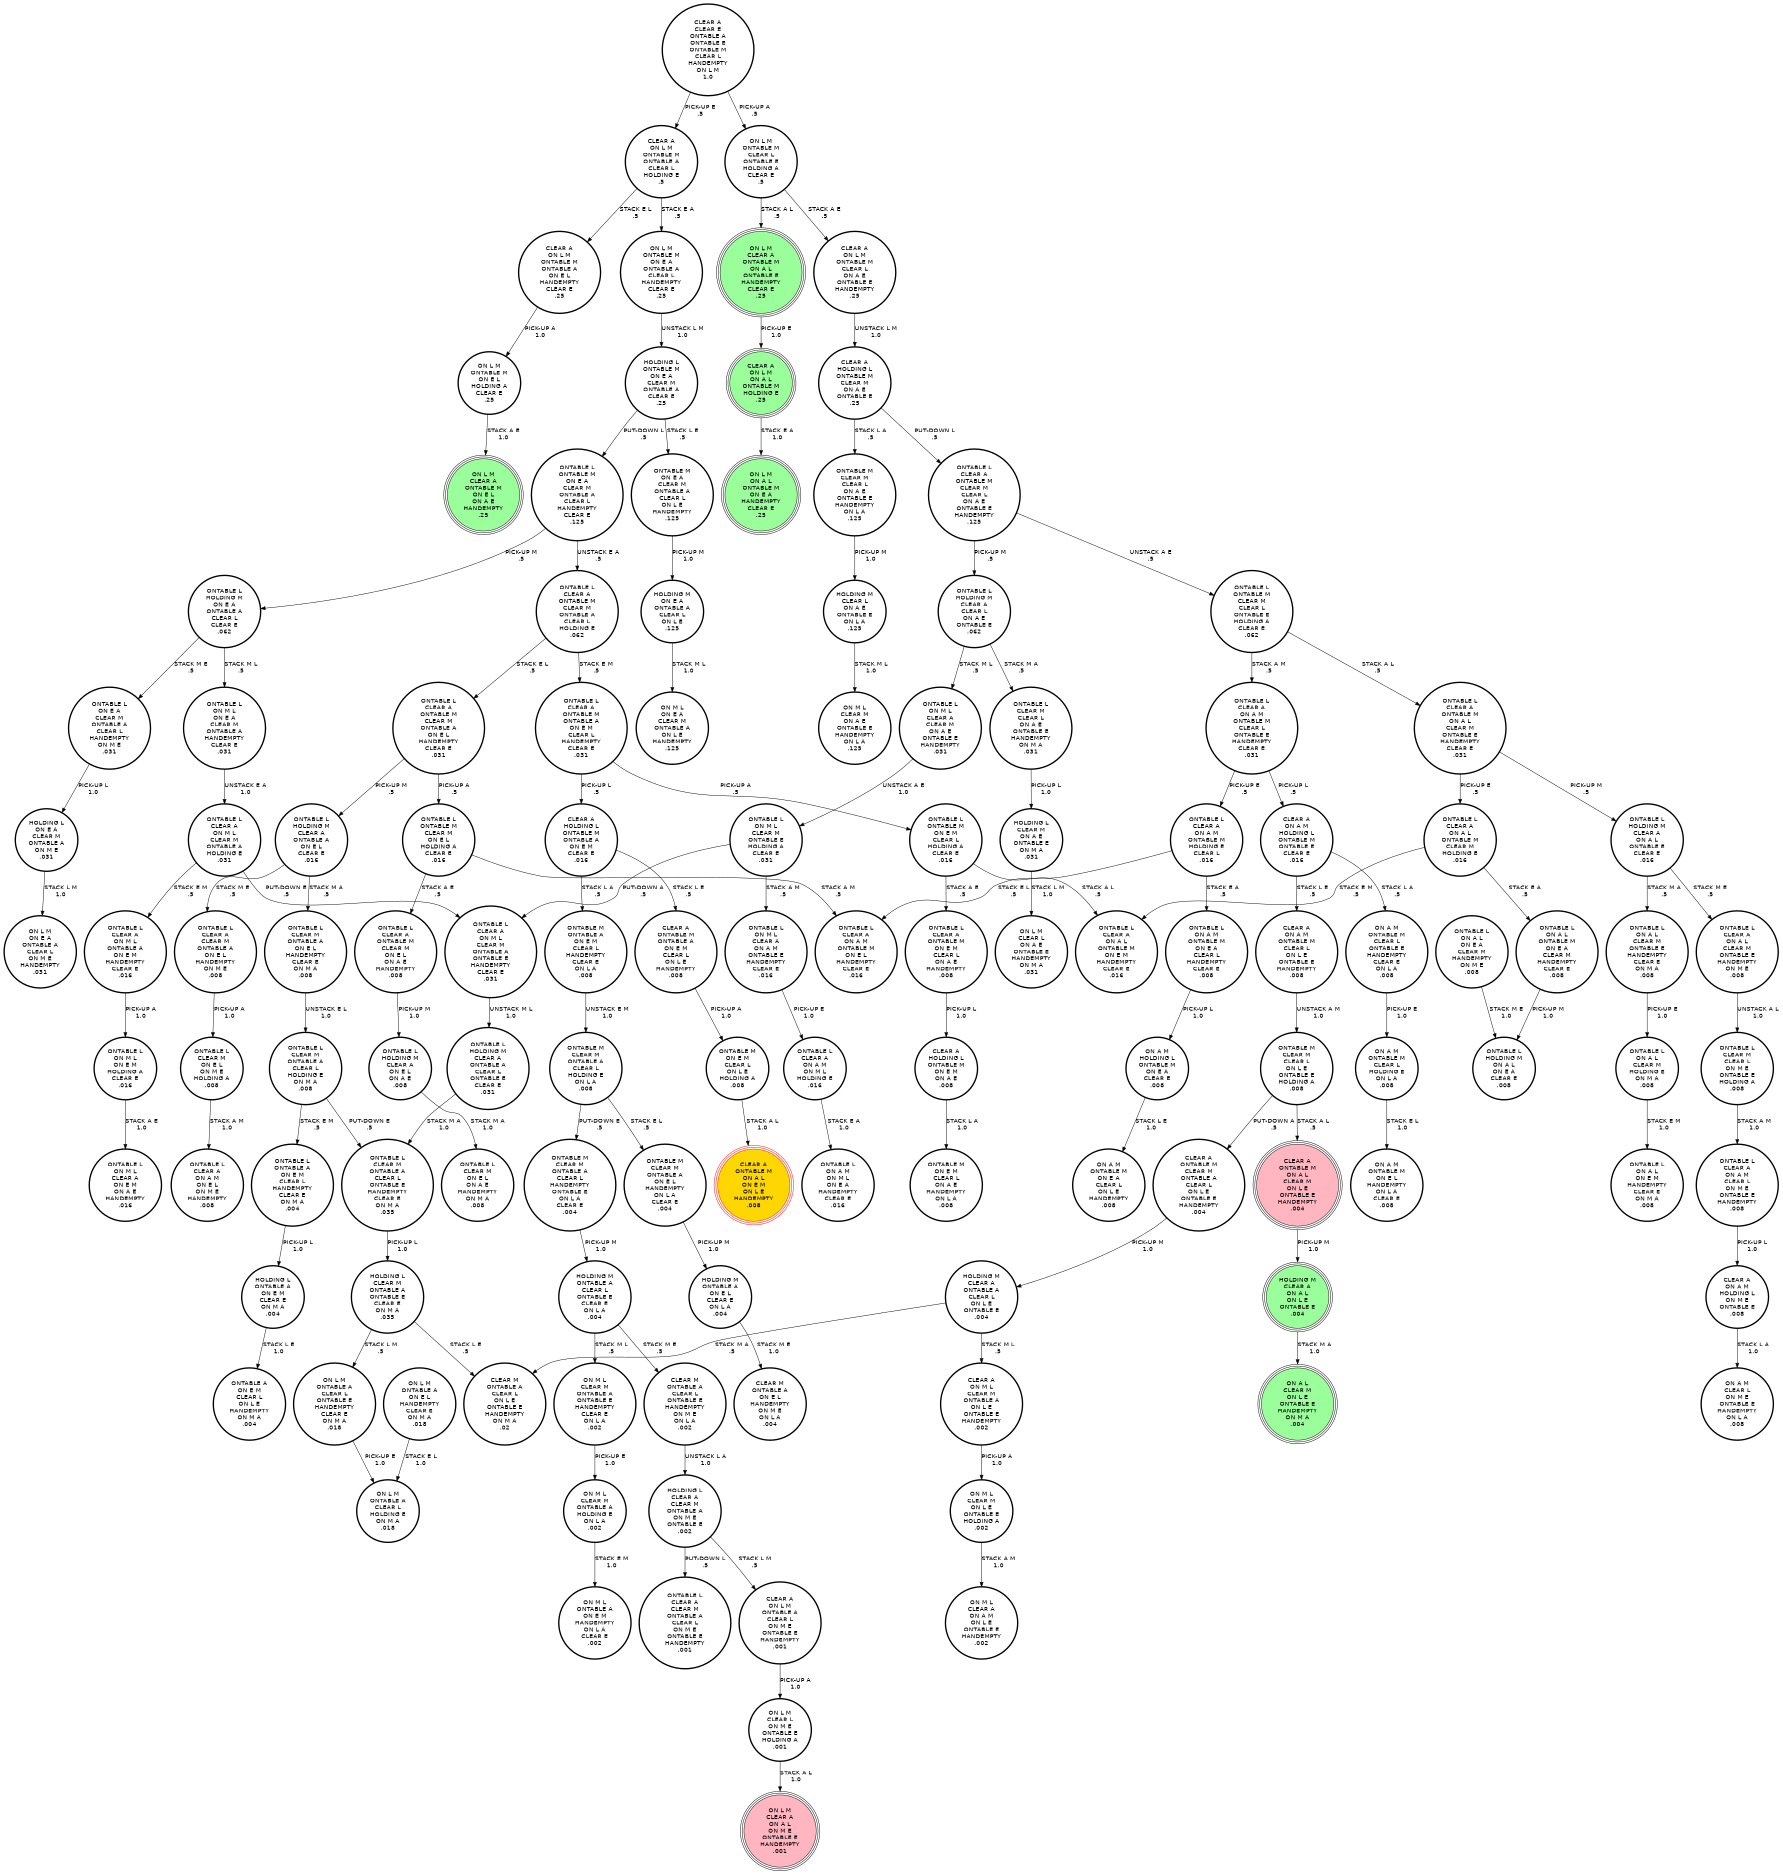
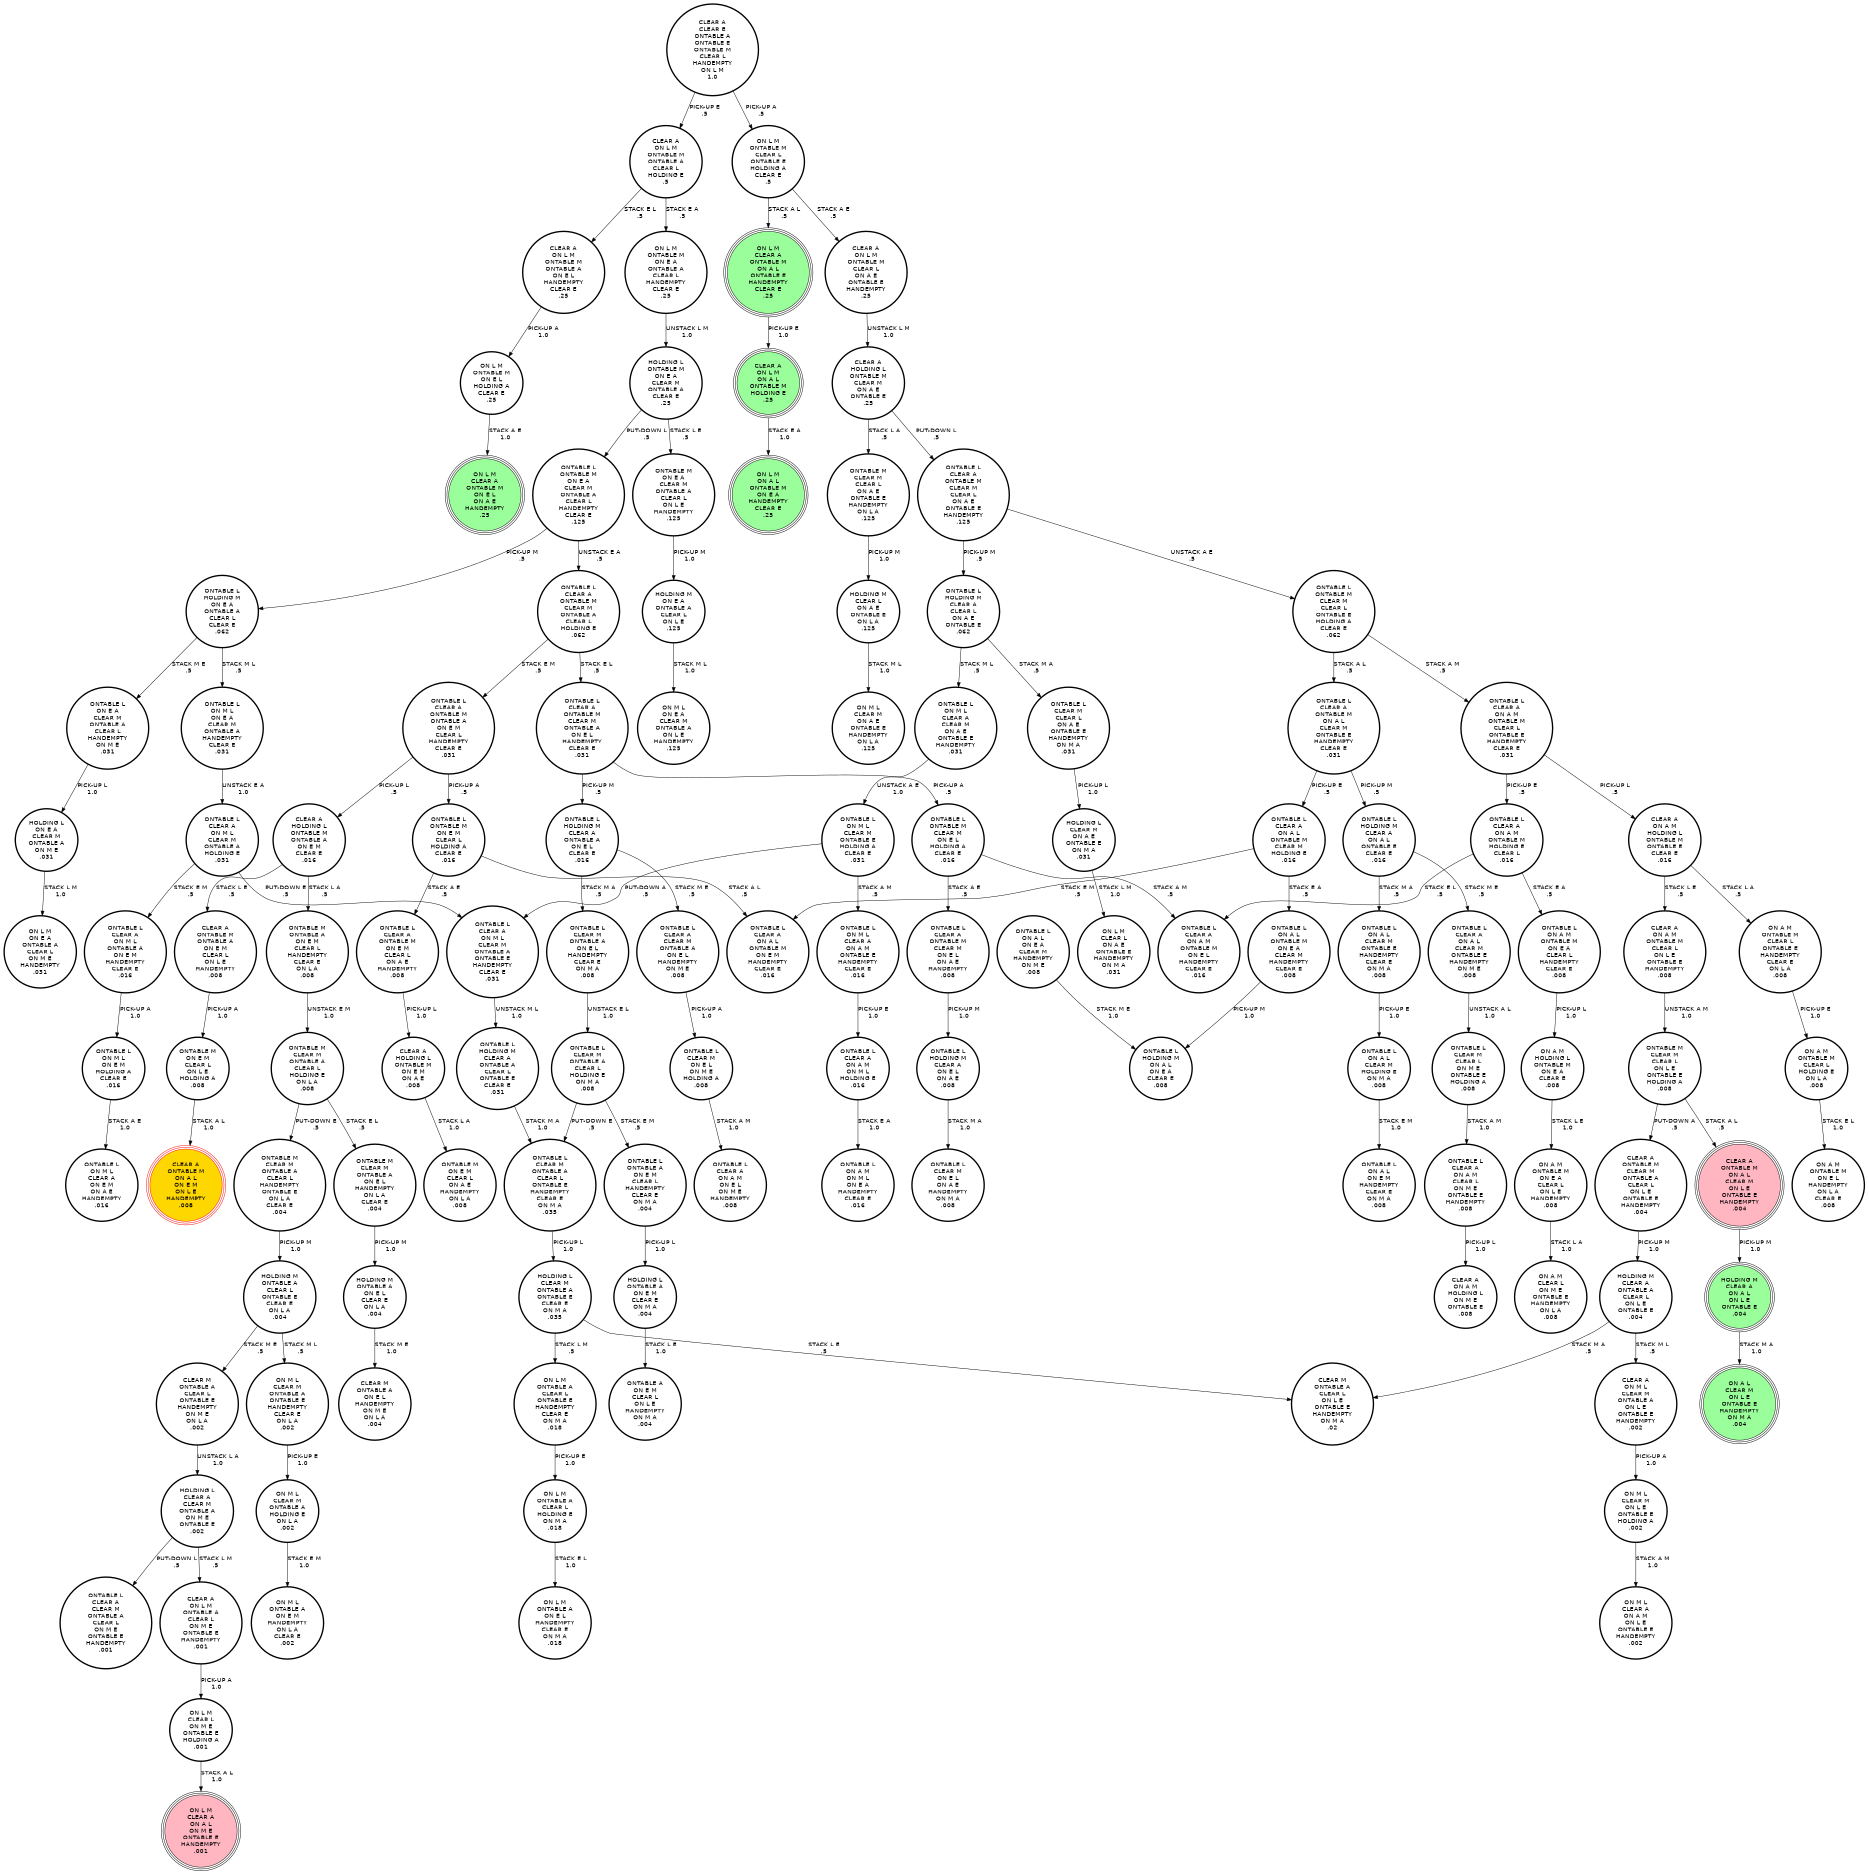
(1737, 1346) -> (1551, 1239)
(404, 1458) -> (555, 1562)
